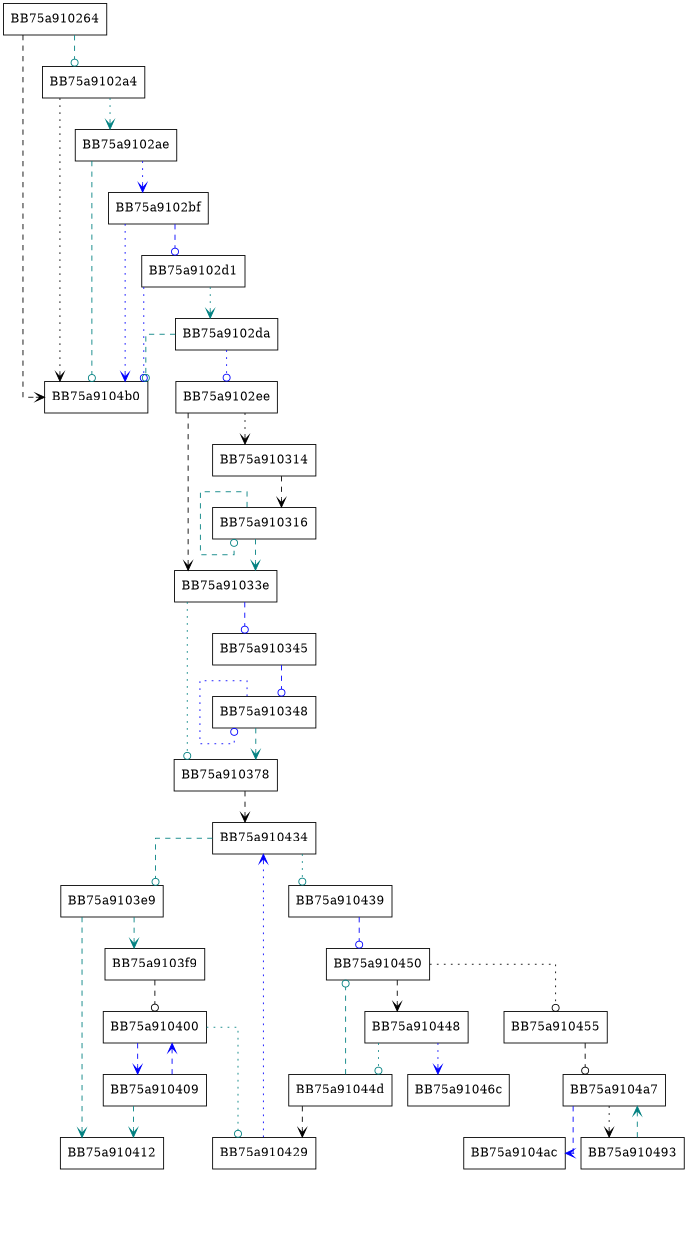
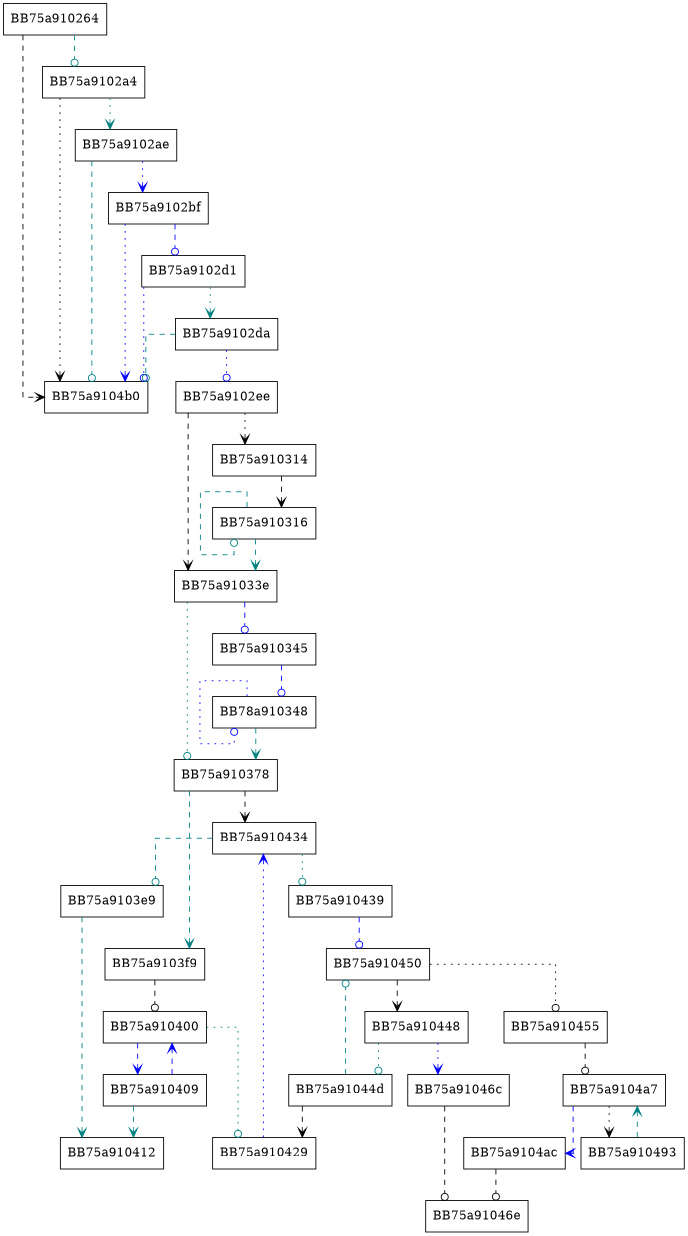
(264, 712) -> (264, 712)
(134, 928) -> (189, 865)
none -> (477, 1216)
